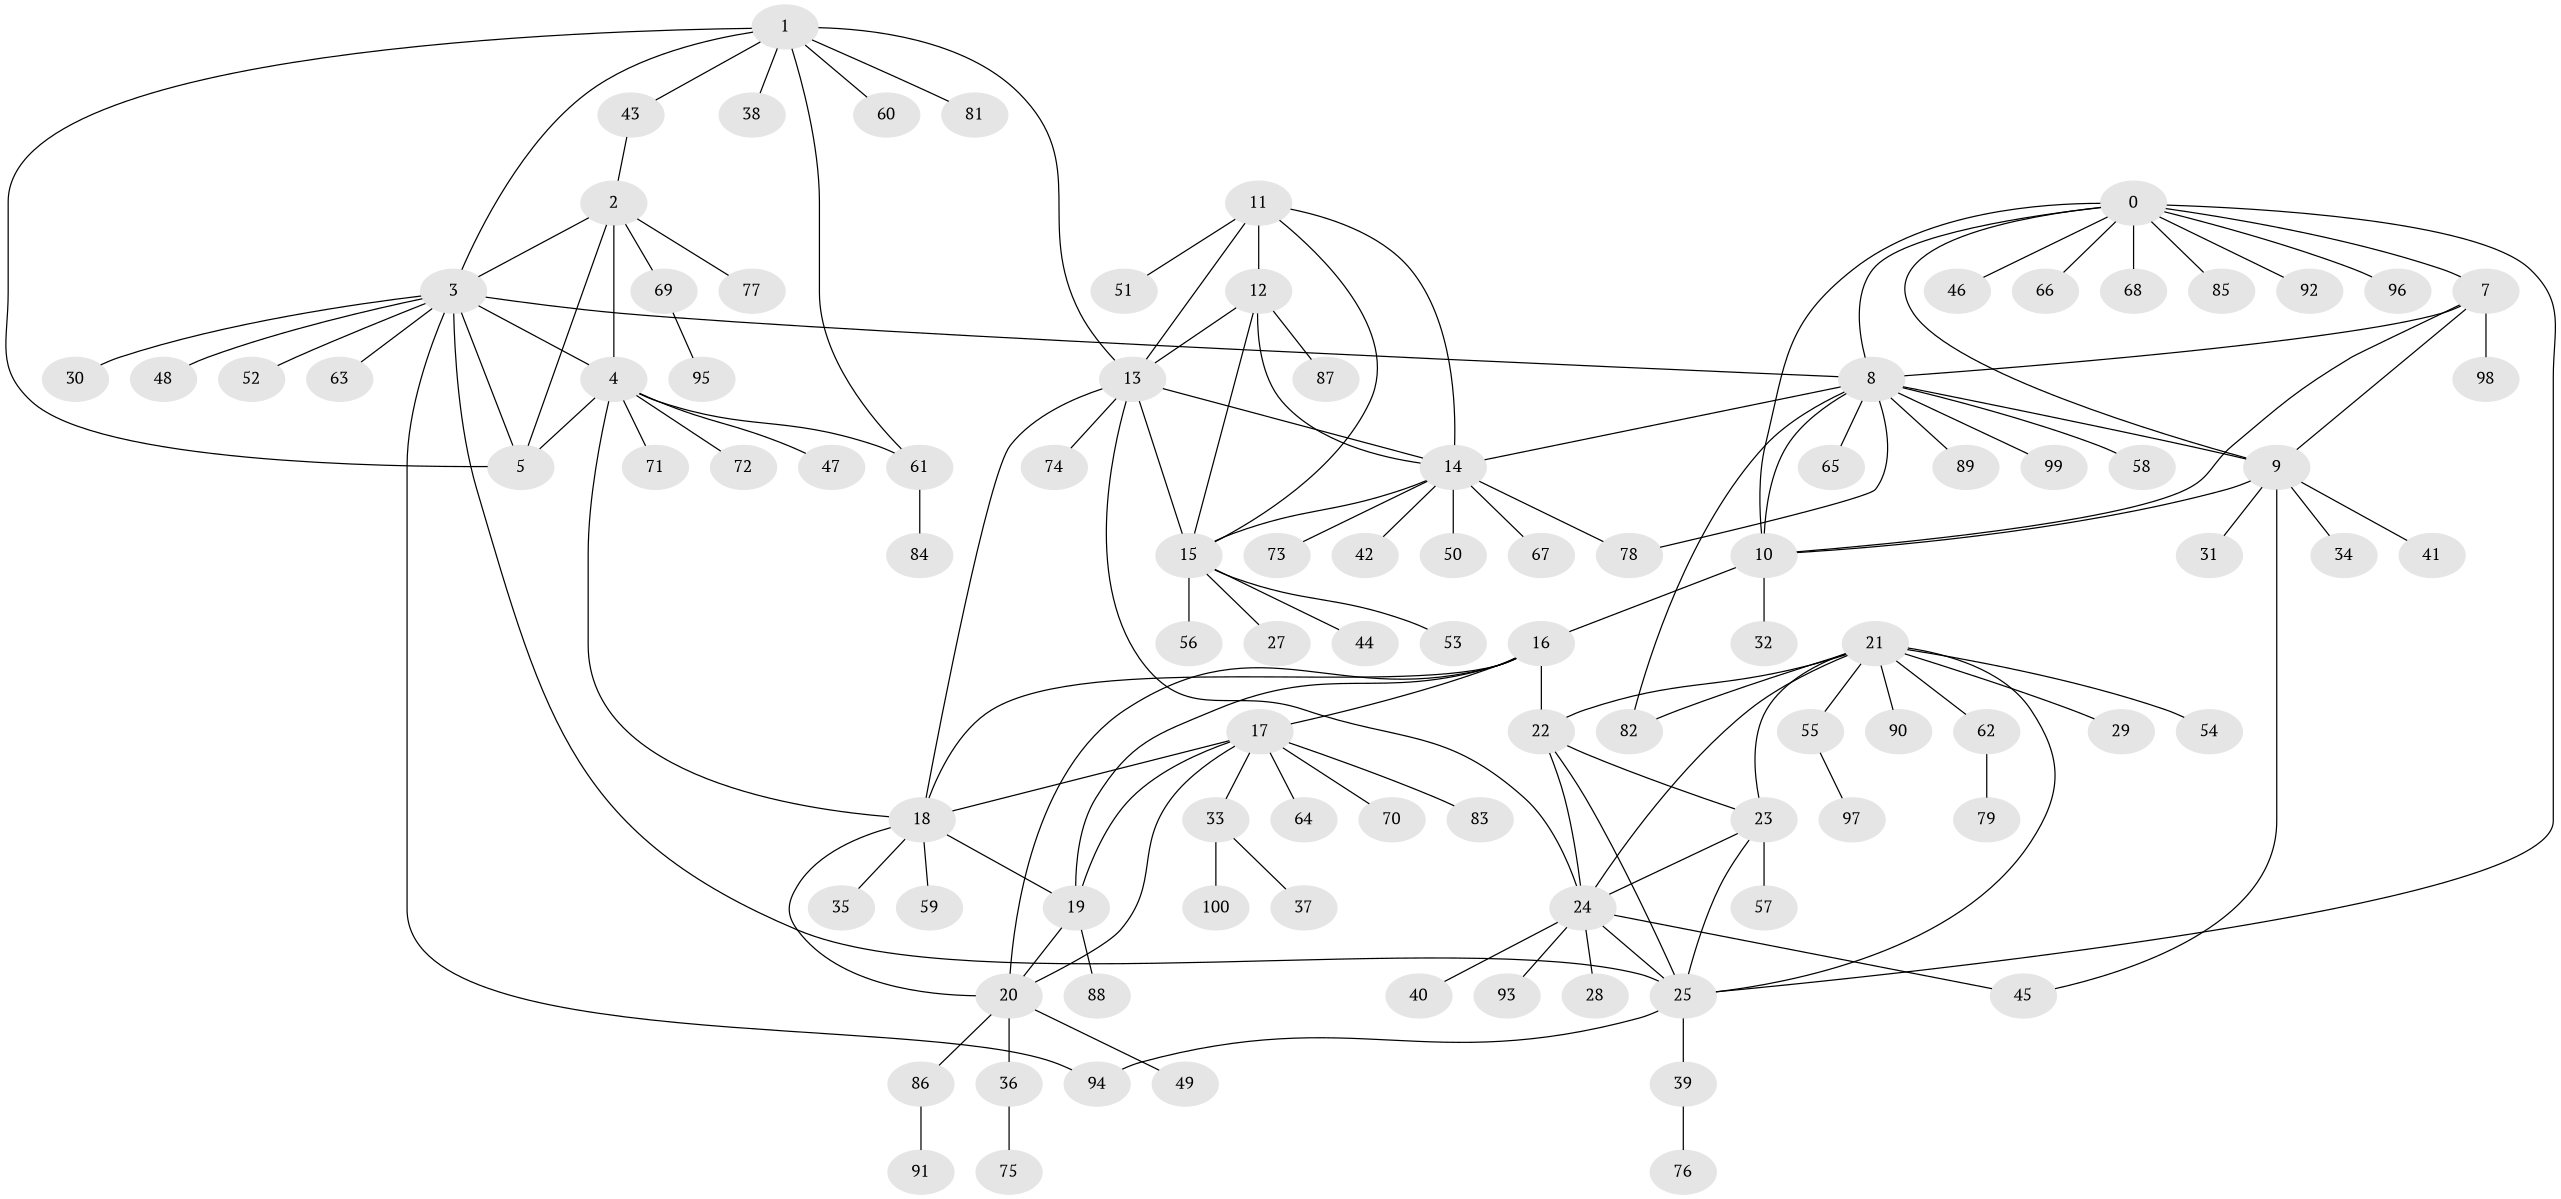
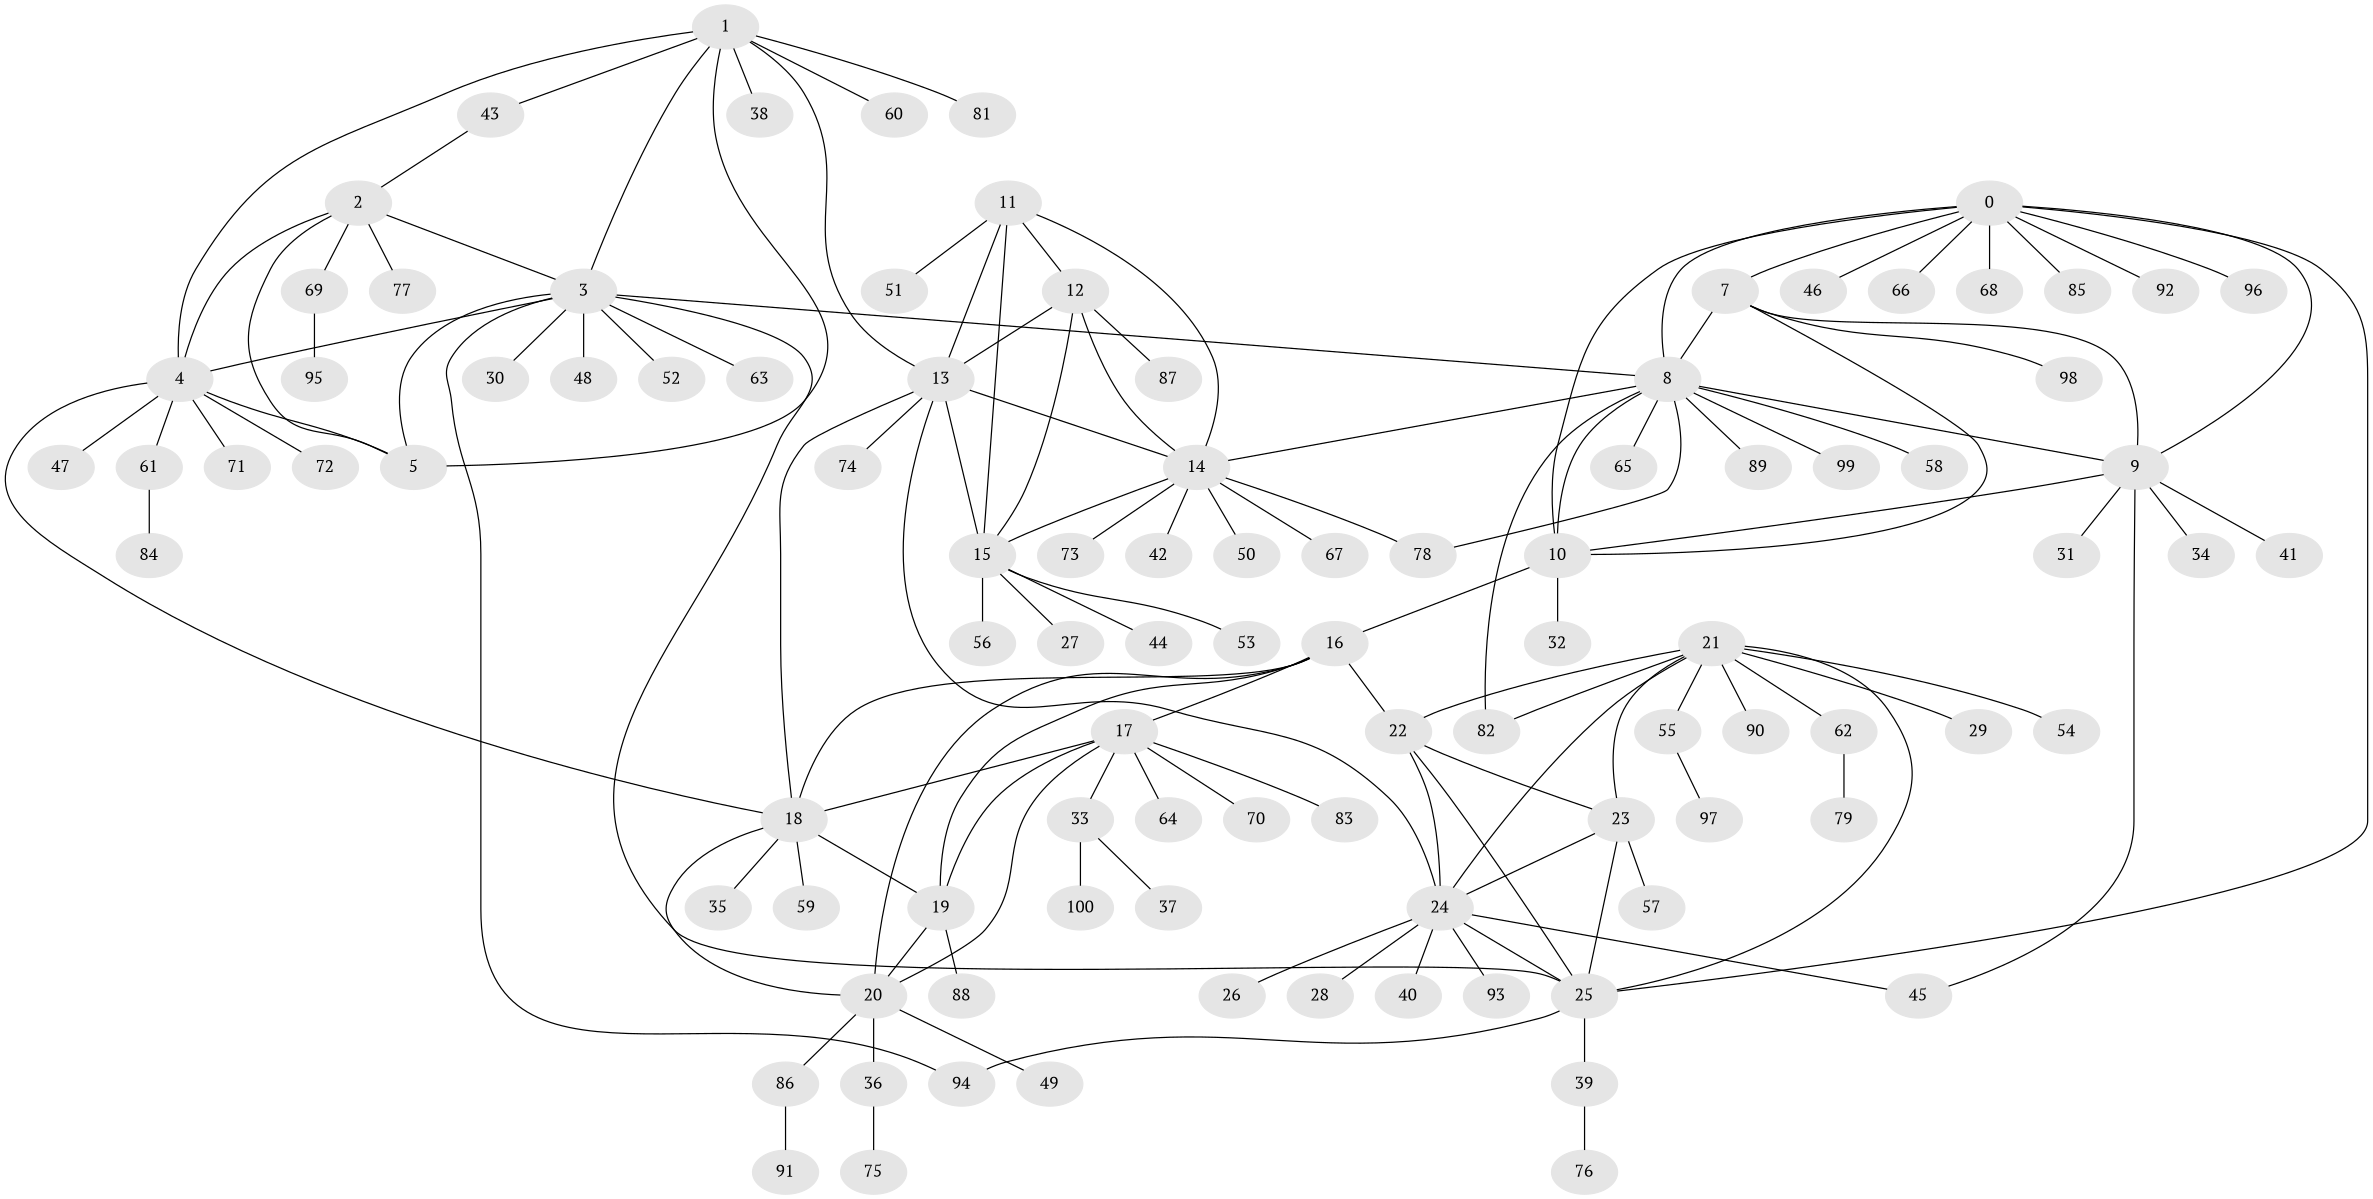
(819, 259) -> (377, 122)
none -> (1232, 996)
